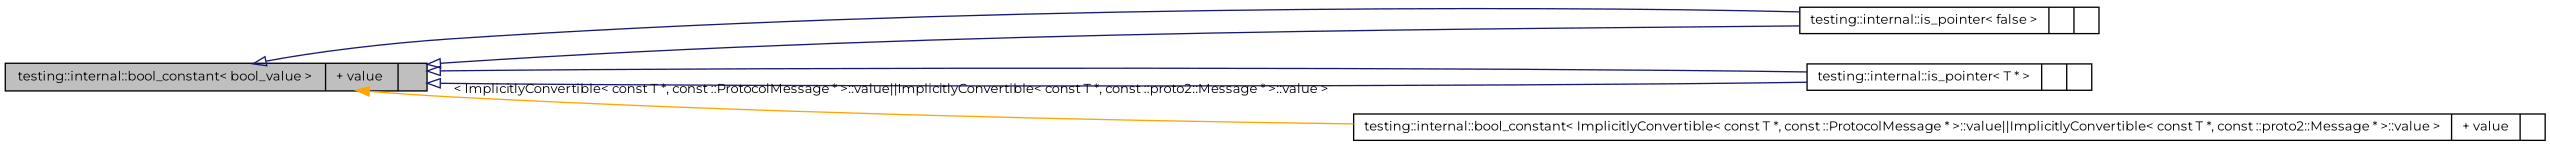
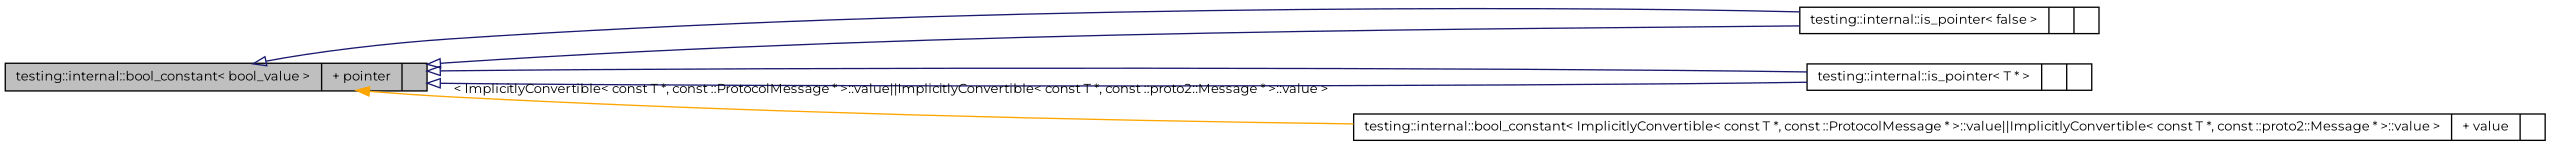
(360, 76) -> (362, 76)
